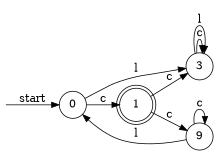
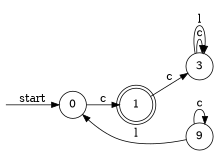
(130, 78) -> none
(166, 120) -> none
